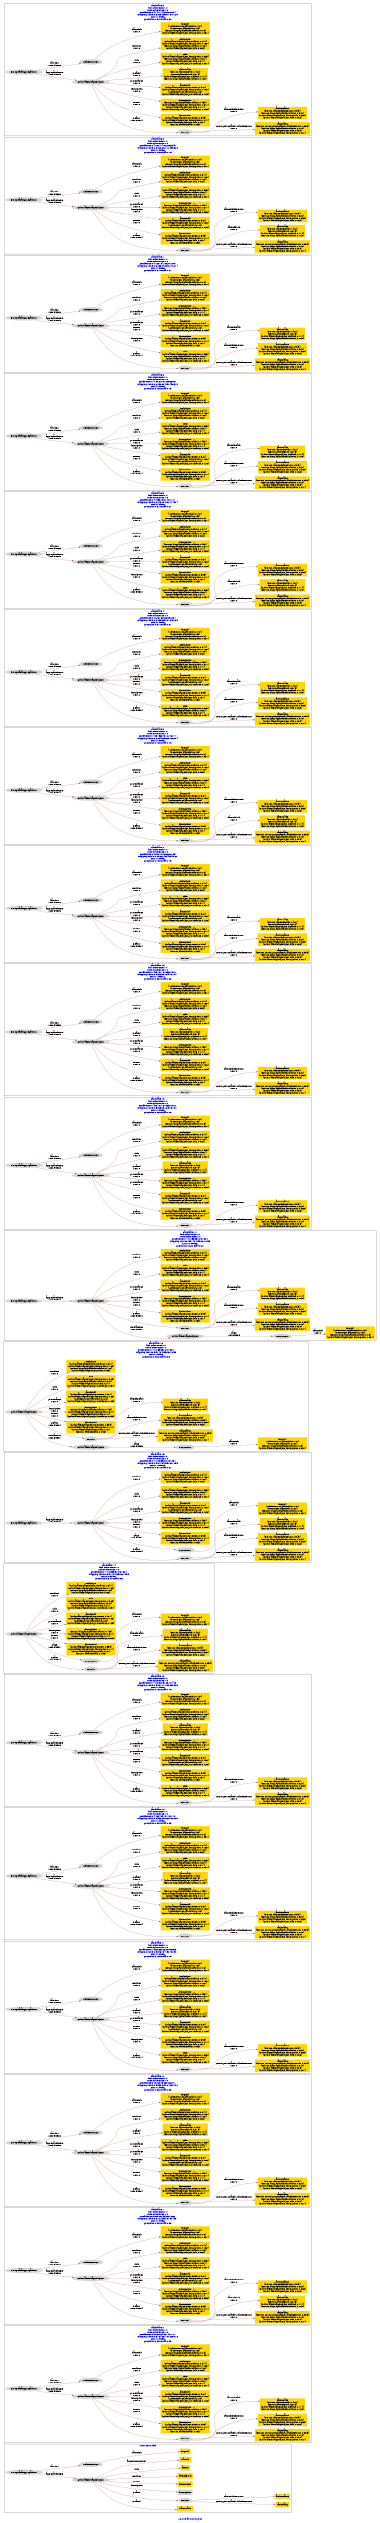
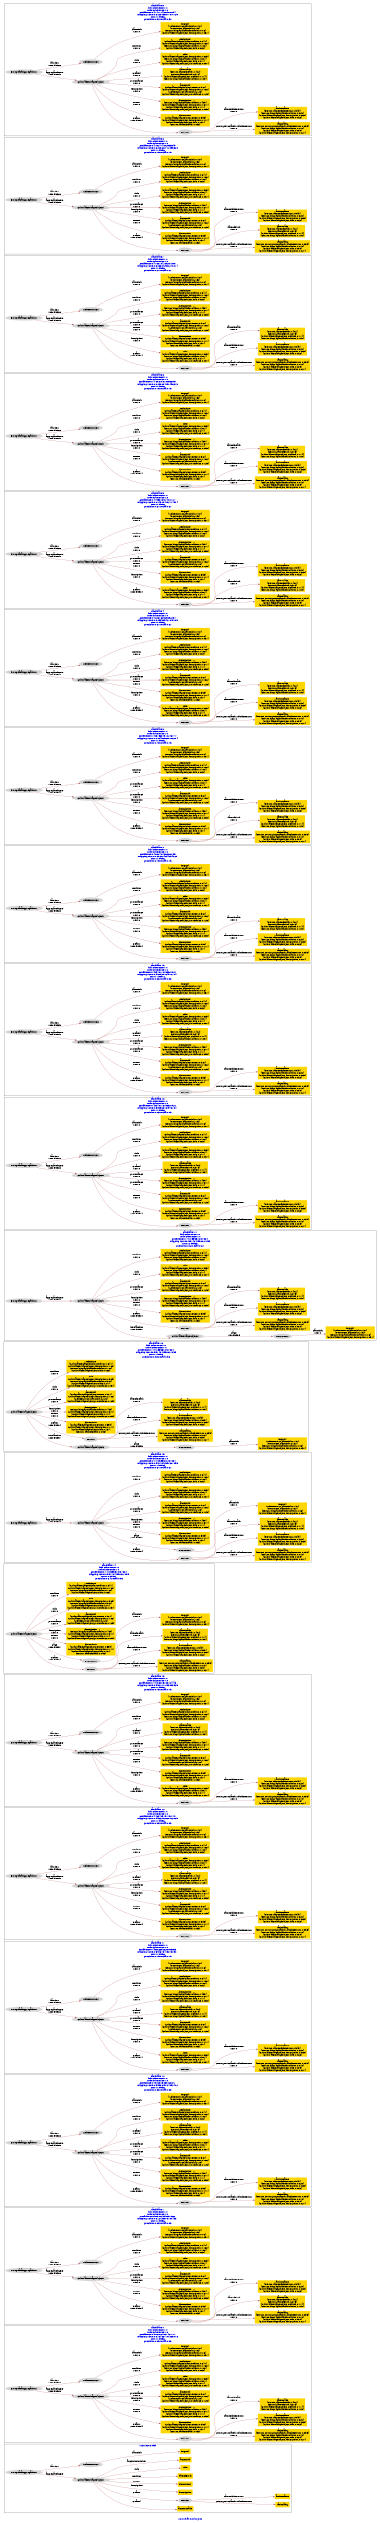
(185, 2460) -> (185, 2460)
(185, 2468) -> (185, 2468)
(185, 2492) -> (185, 2492)
(185, 2509) -> (185, 2509)
